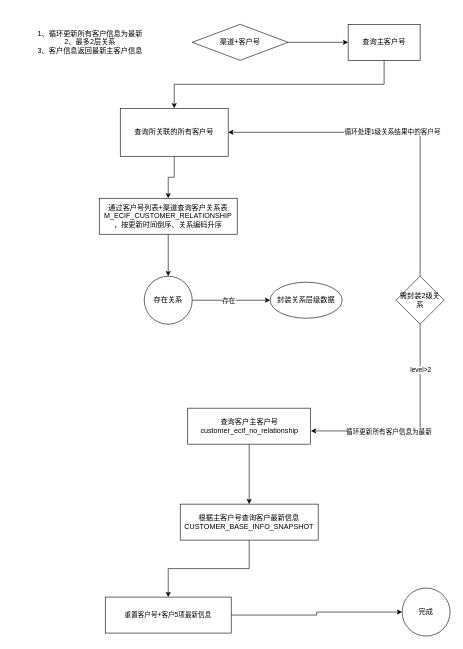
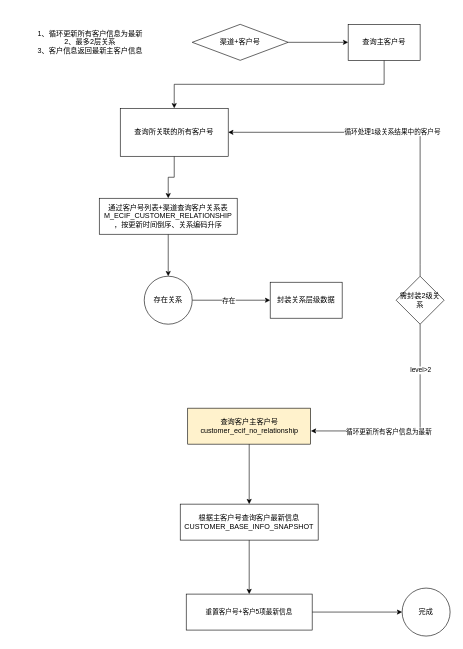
(306, 300) -> (306, 300)
(249, 426) -> (249, 426)
(168, 615) -> (249, 612)
